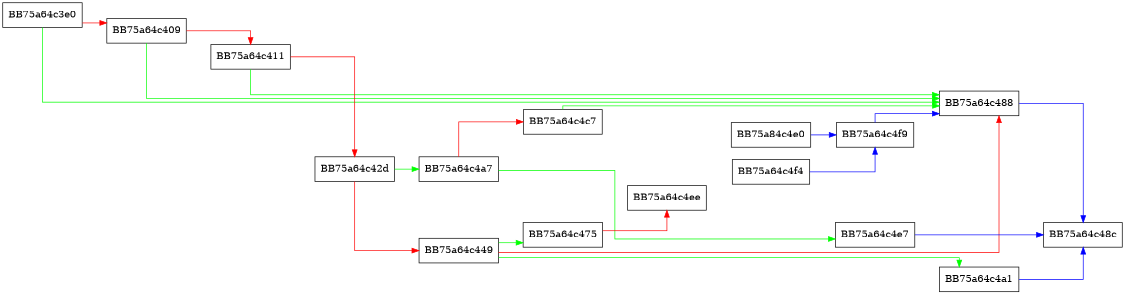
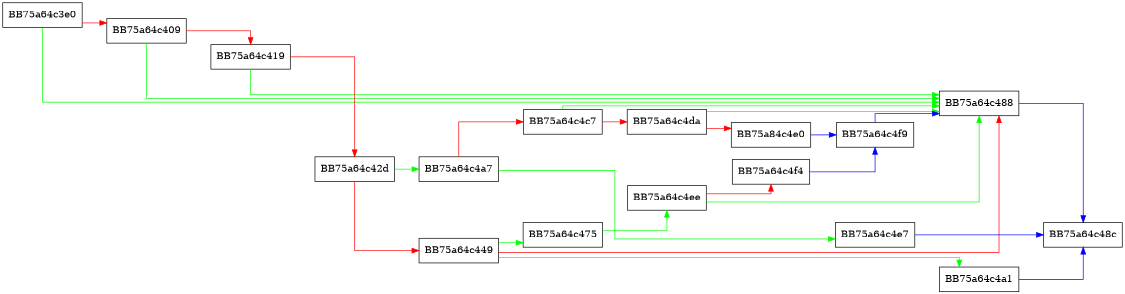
(251, 57) -> (251, 57)
none -> (667, 122)
none -> (740, 194)
none -> (882, 202)
(642, 231) -> (642, 231)
